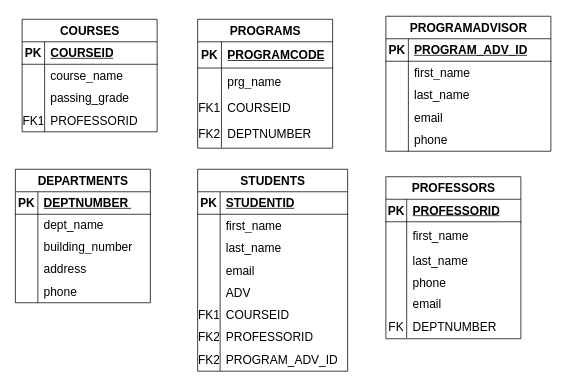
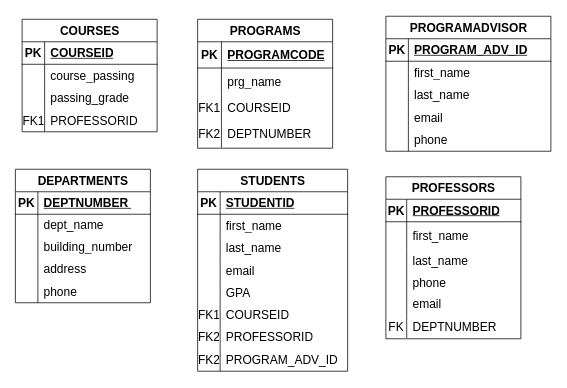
(88, 75) -> (96, 75)
(236, 293) -> (236, 293)
